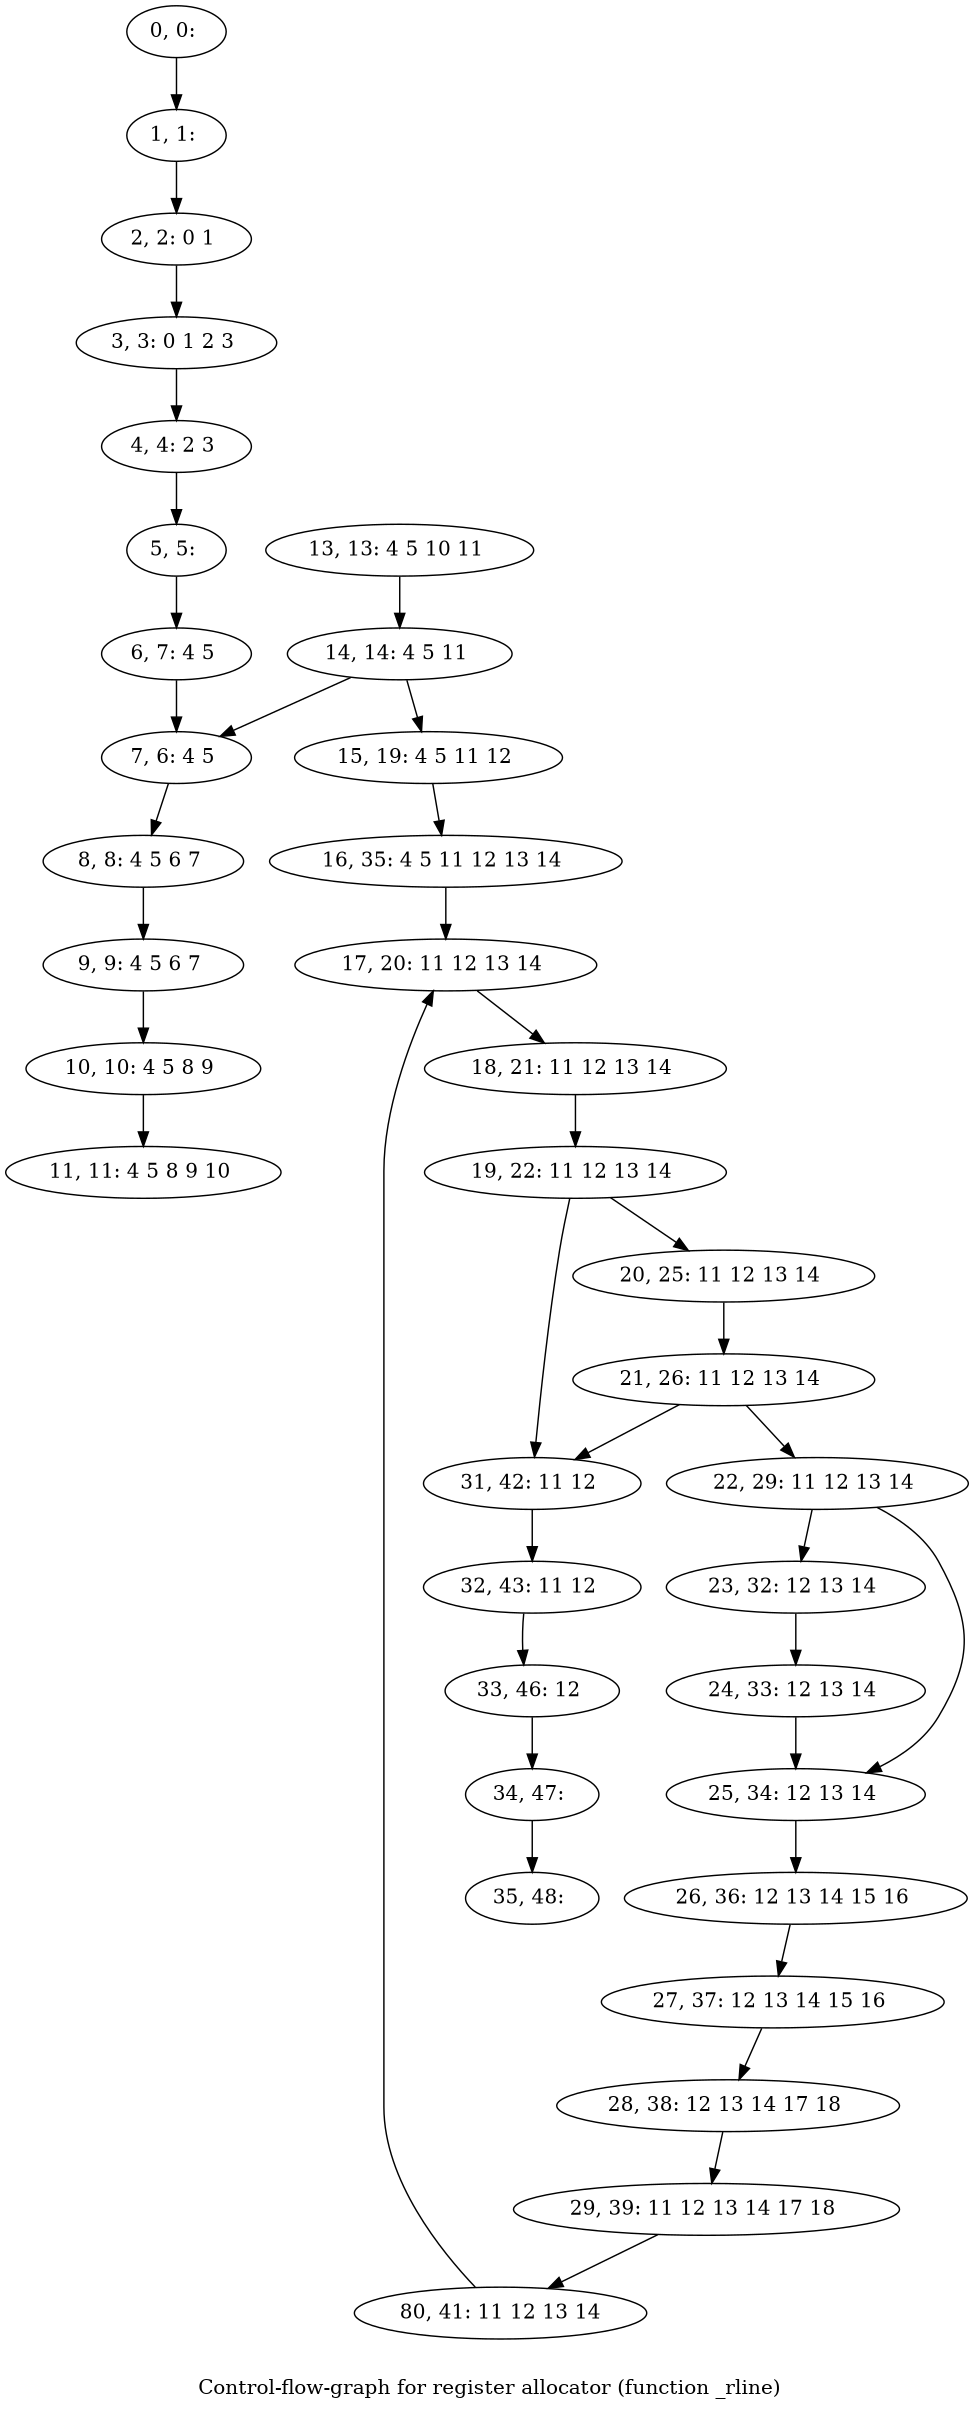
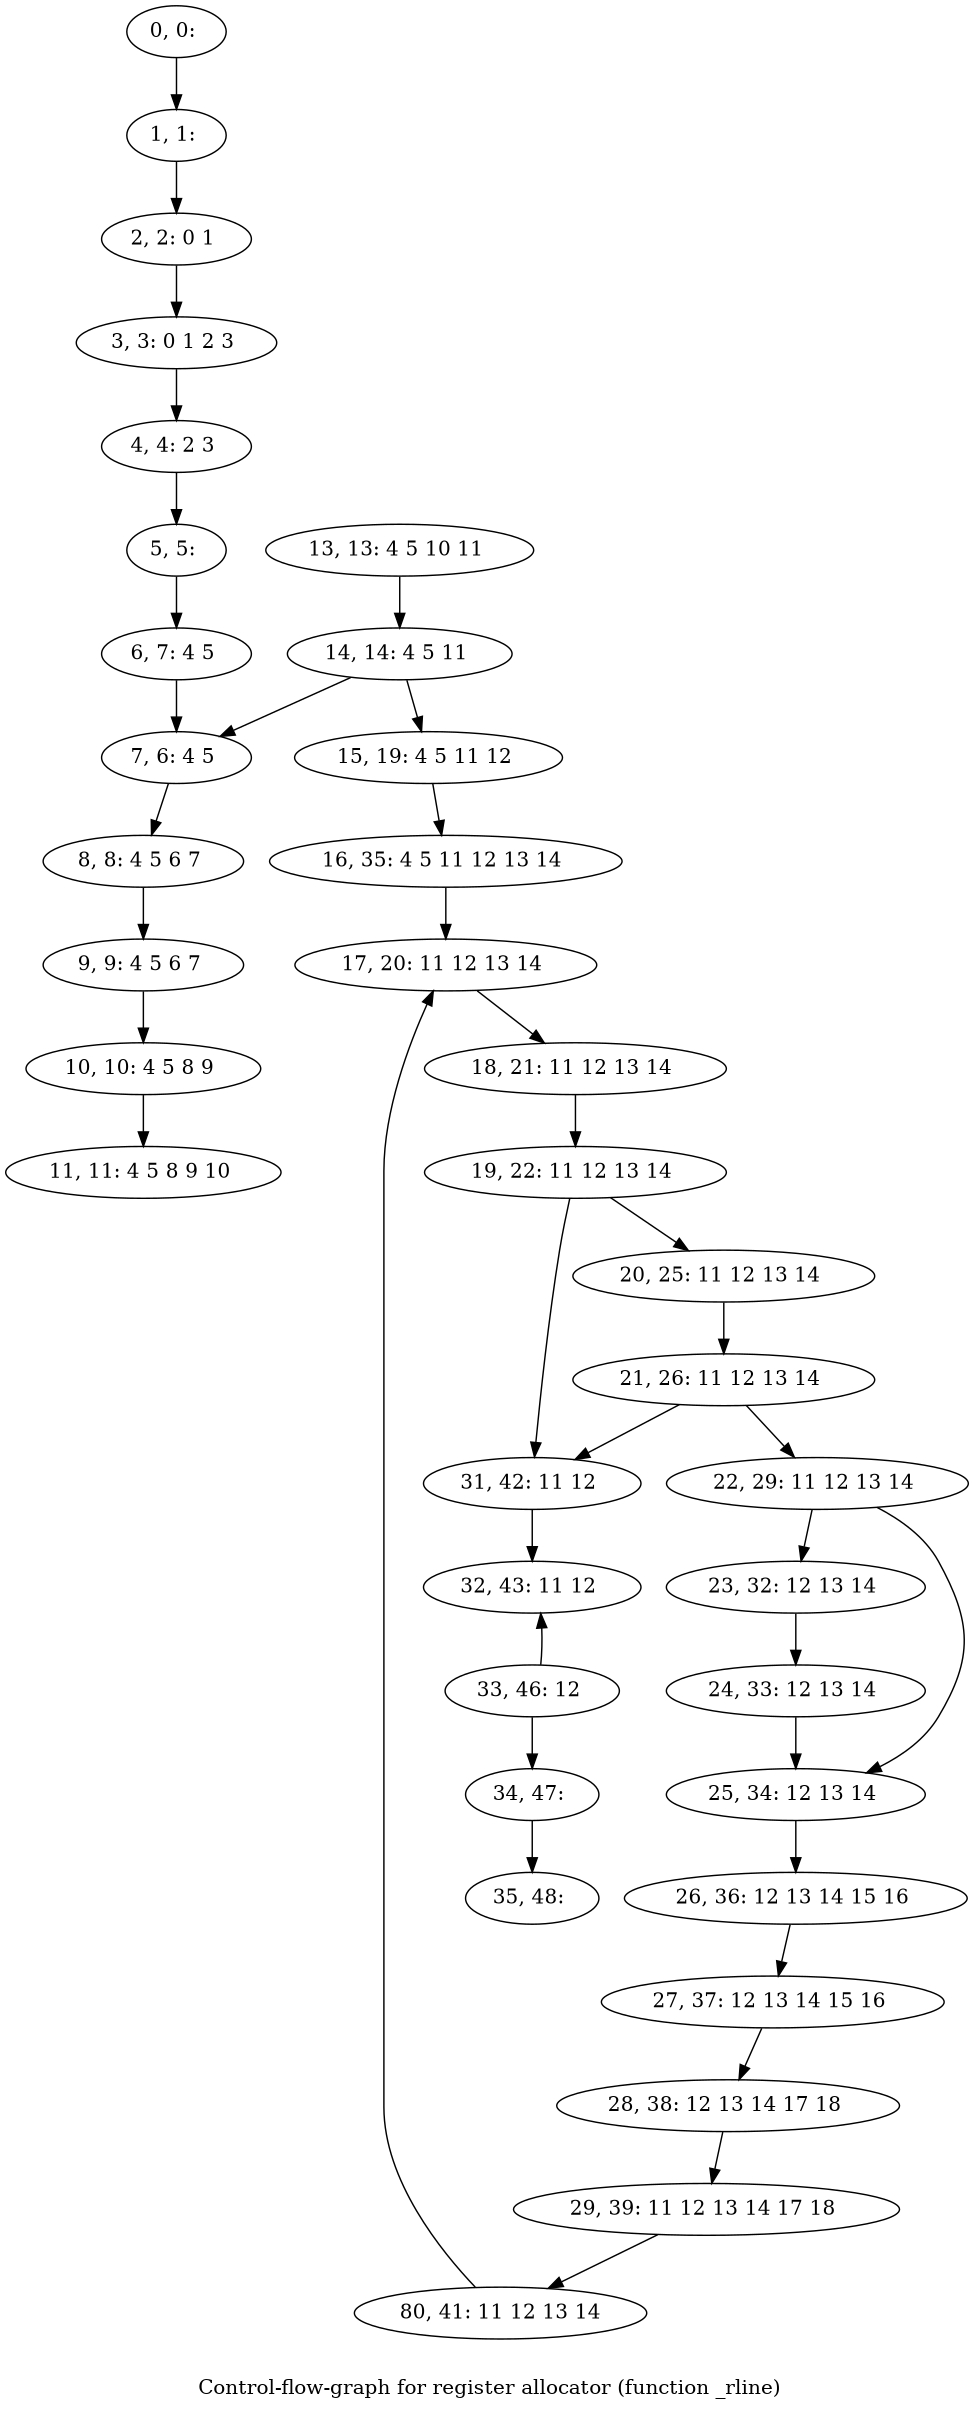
(523, 1632) -> (542, 1646)
